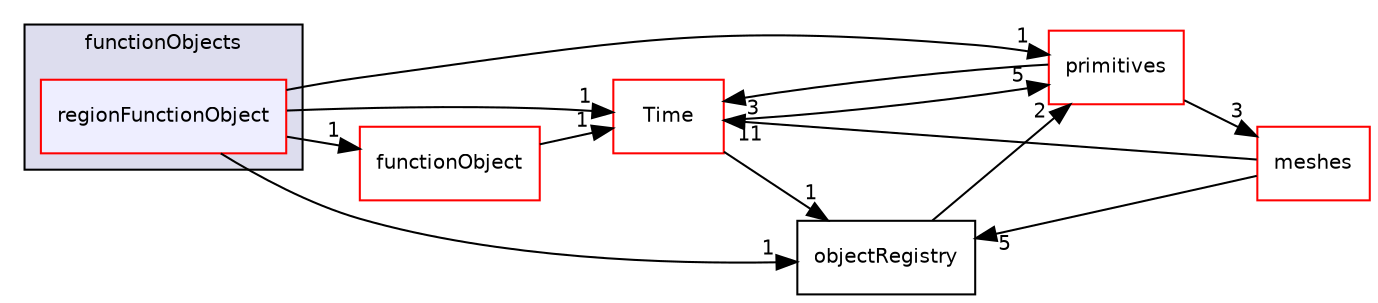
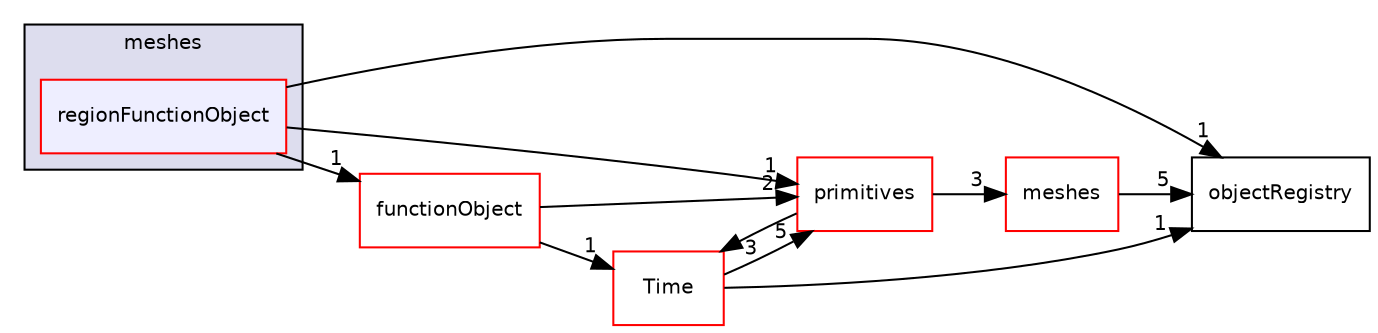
(164, 44) -> (164, 44)
(440, 107) -> none
(1001, 141) -> none
(993, 169) -> (658, 202)
